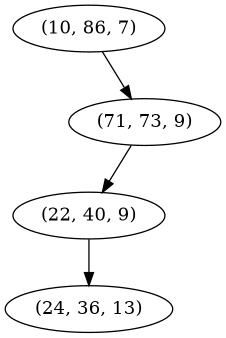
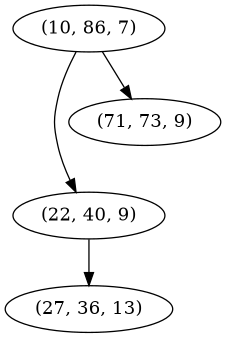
(120, 163) -> (55, 115)
(89, 309) -> (89, 309)
